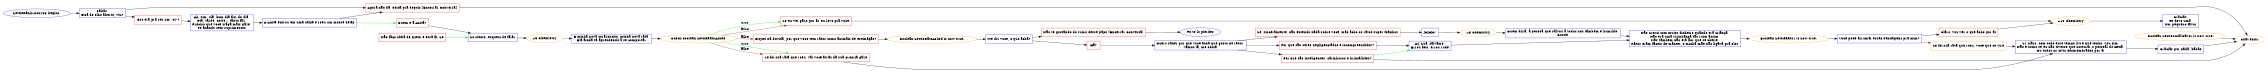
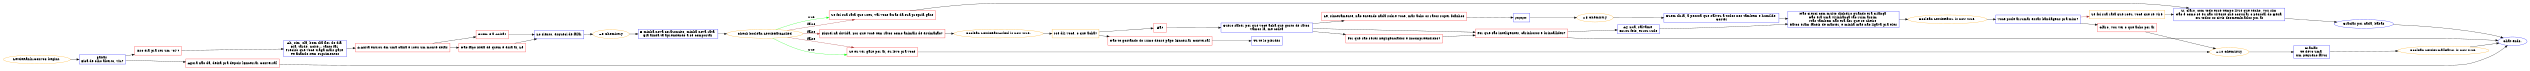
(37, 13) -> (37, 59)
(360, 15) -> (453, 48)
(309, 23) -> (403, 48)
(375, 23) -> (453, 40)
(1200, 32) -> (1267, 41)
(456, 37) -> (525, 41)
(1009, 39) -> (1076, 34)
(2250, 40) -> (2513, 41)
(1391, 46) -> (1458, 36)
(2181, 49) -> (2364, 24)
none -> (2363, 51)
(1391, 53) -> (1591, 31)
